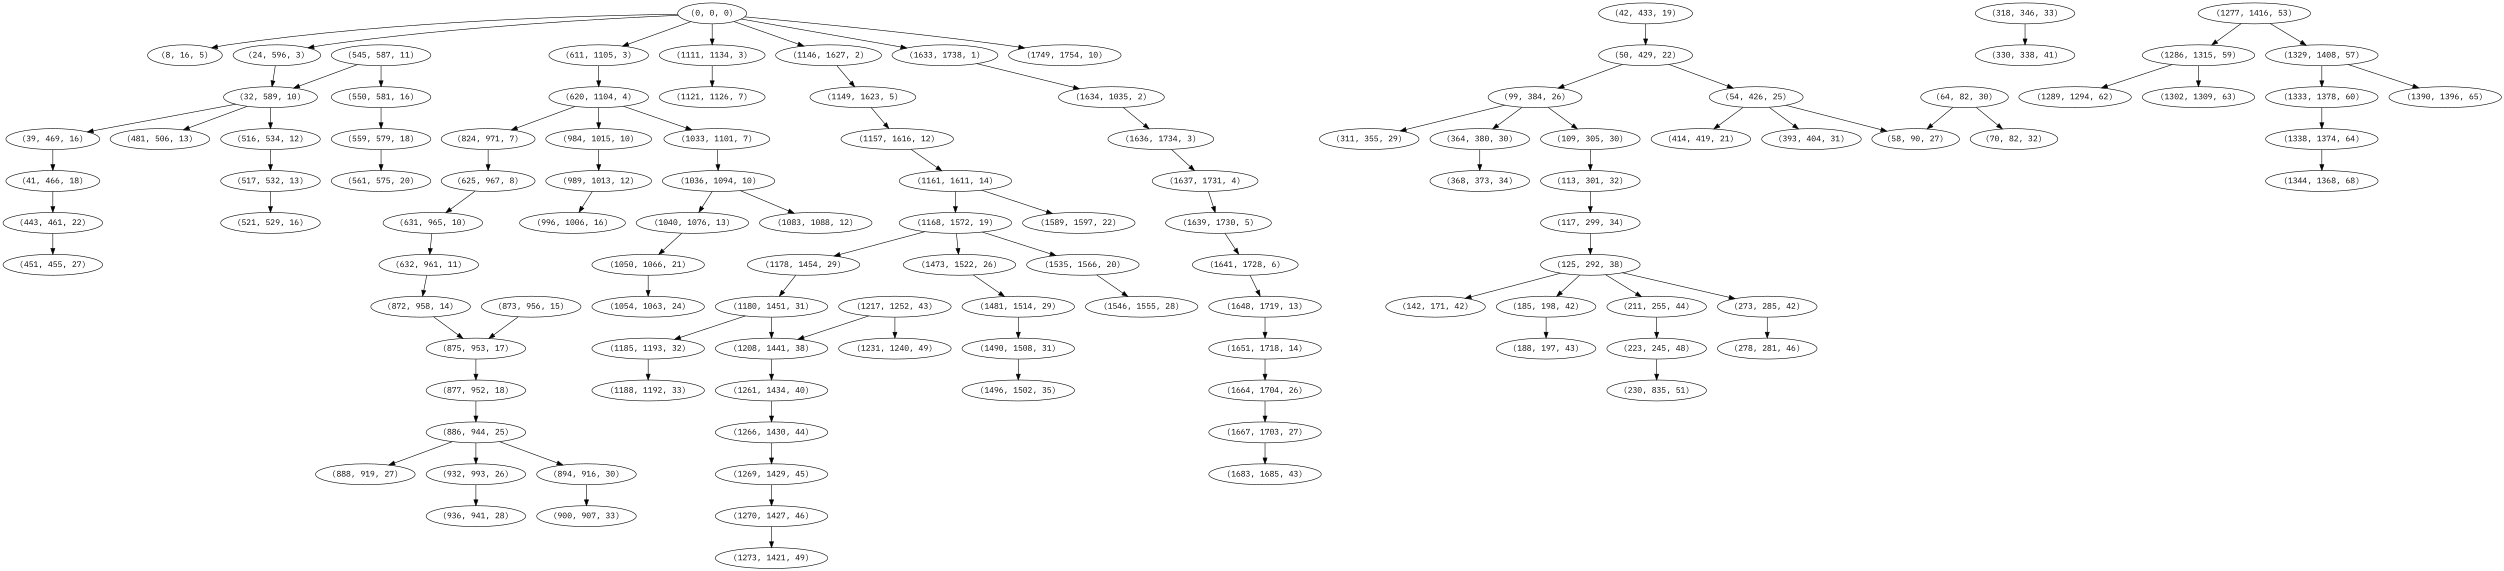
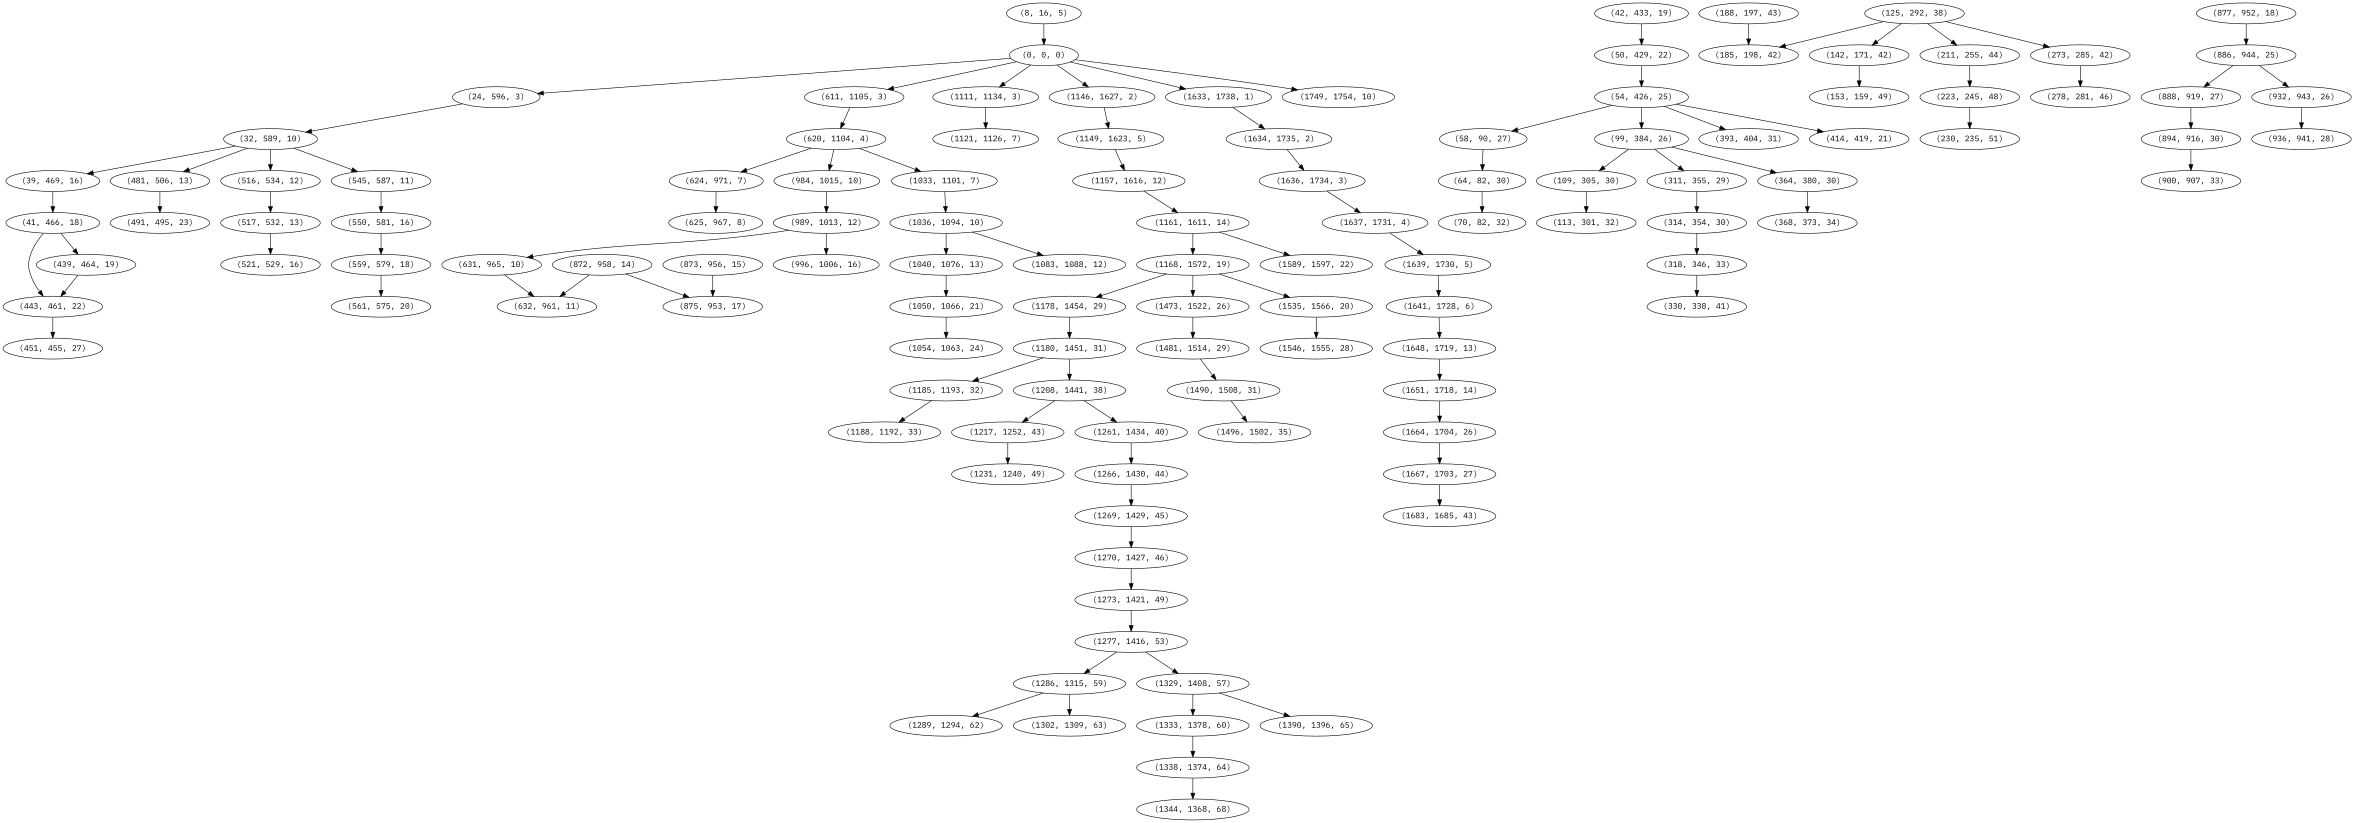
(447, 23) -> (1044, 31)
(328, 75) -> (323, 159)
(1593, 75) -> (1642, 115)
(1111, 97) -> (1279, 139)
none -> (1859, 97)
(1942, 116) -> (1483, 157)
(488, 139) -> (716, 181)
(463, 200) -> (661, 243)
none -> (160, 223)
(1590, 223) -> none
none -> (1697, 223)
none -> (86, 265)
(425, 283) -> (577, 284)
(1546, 325) -> (1749, 31)
(836, 327) -> (1041, 410)
(476, 367) -> none
(1657, 390) -> (1970, 139)
(528, 452) -> (2191, 115)
(476, 474) -> (2301, 97)
none -> (1131, 618)
